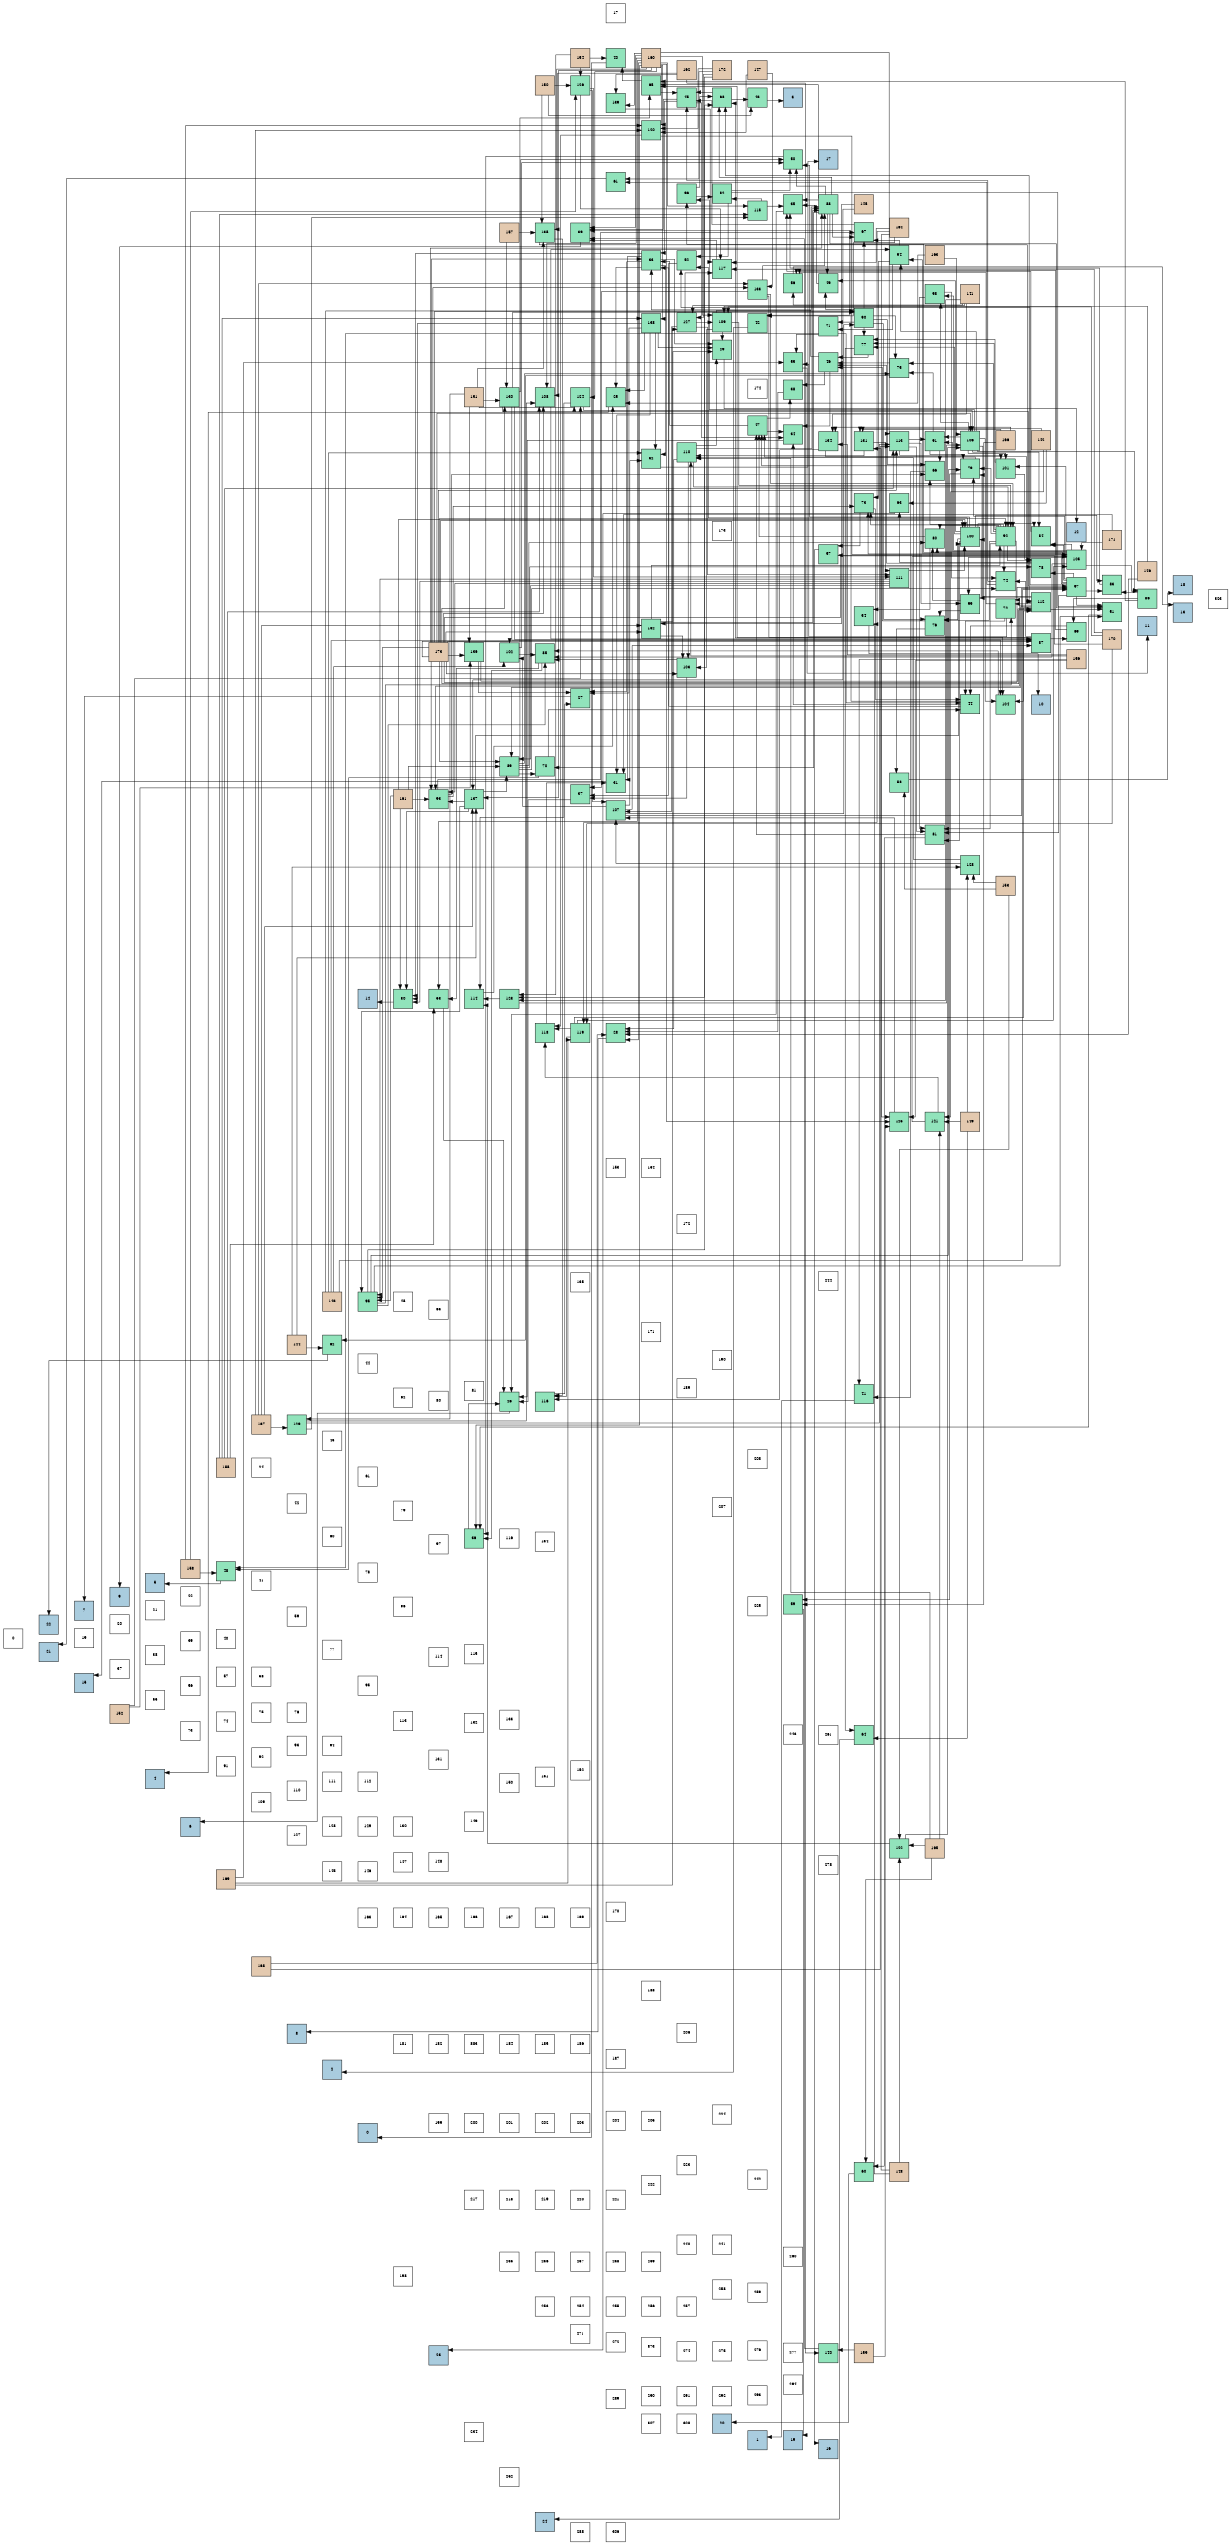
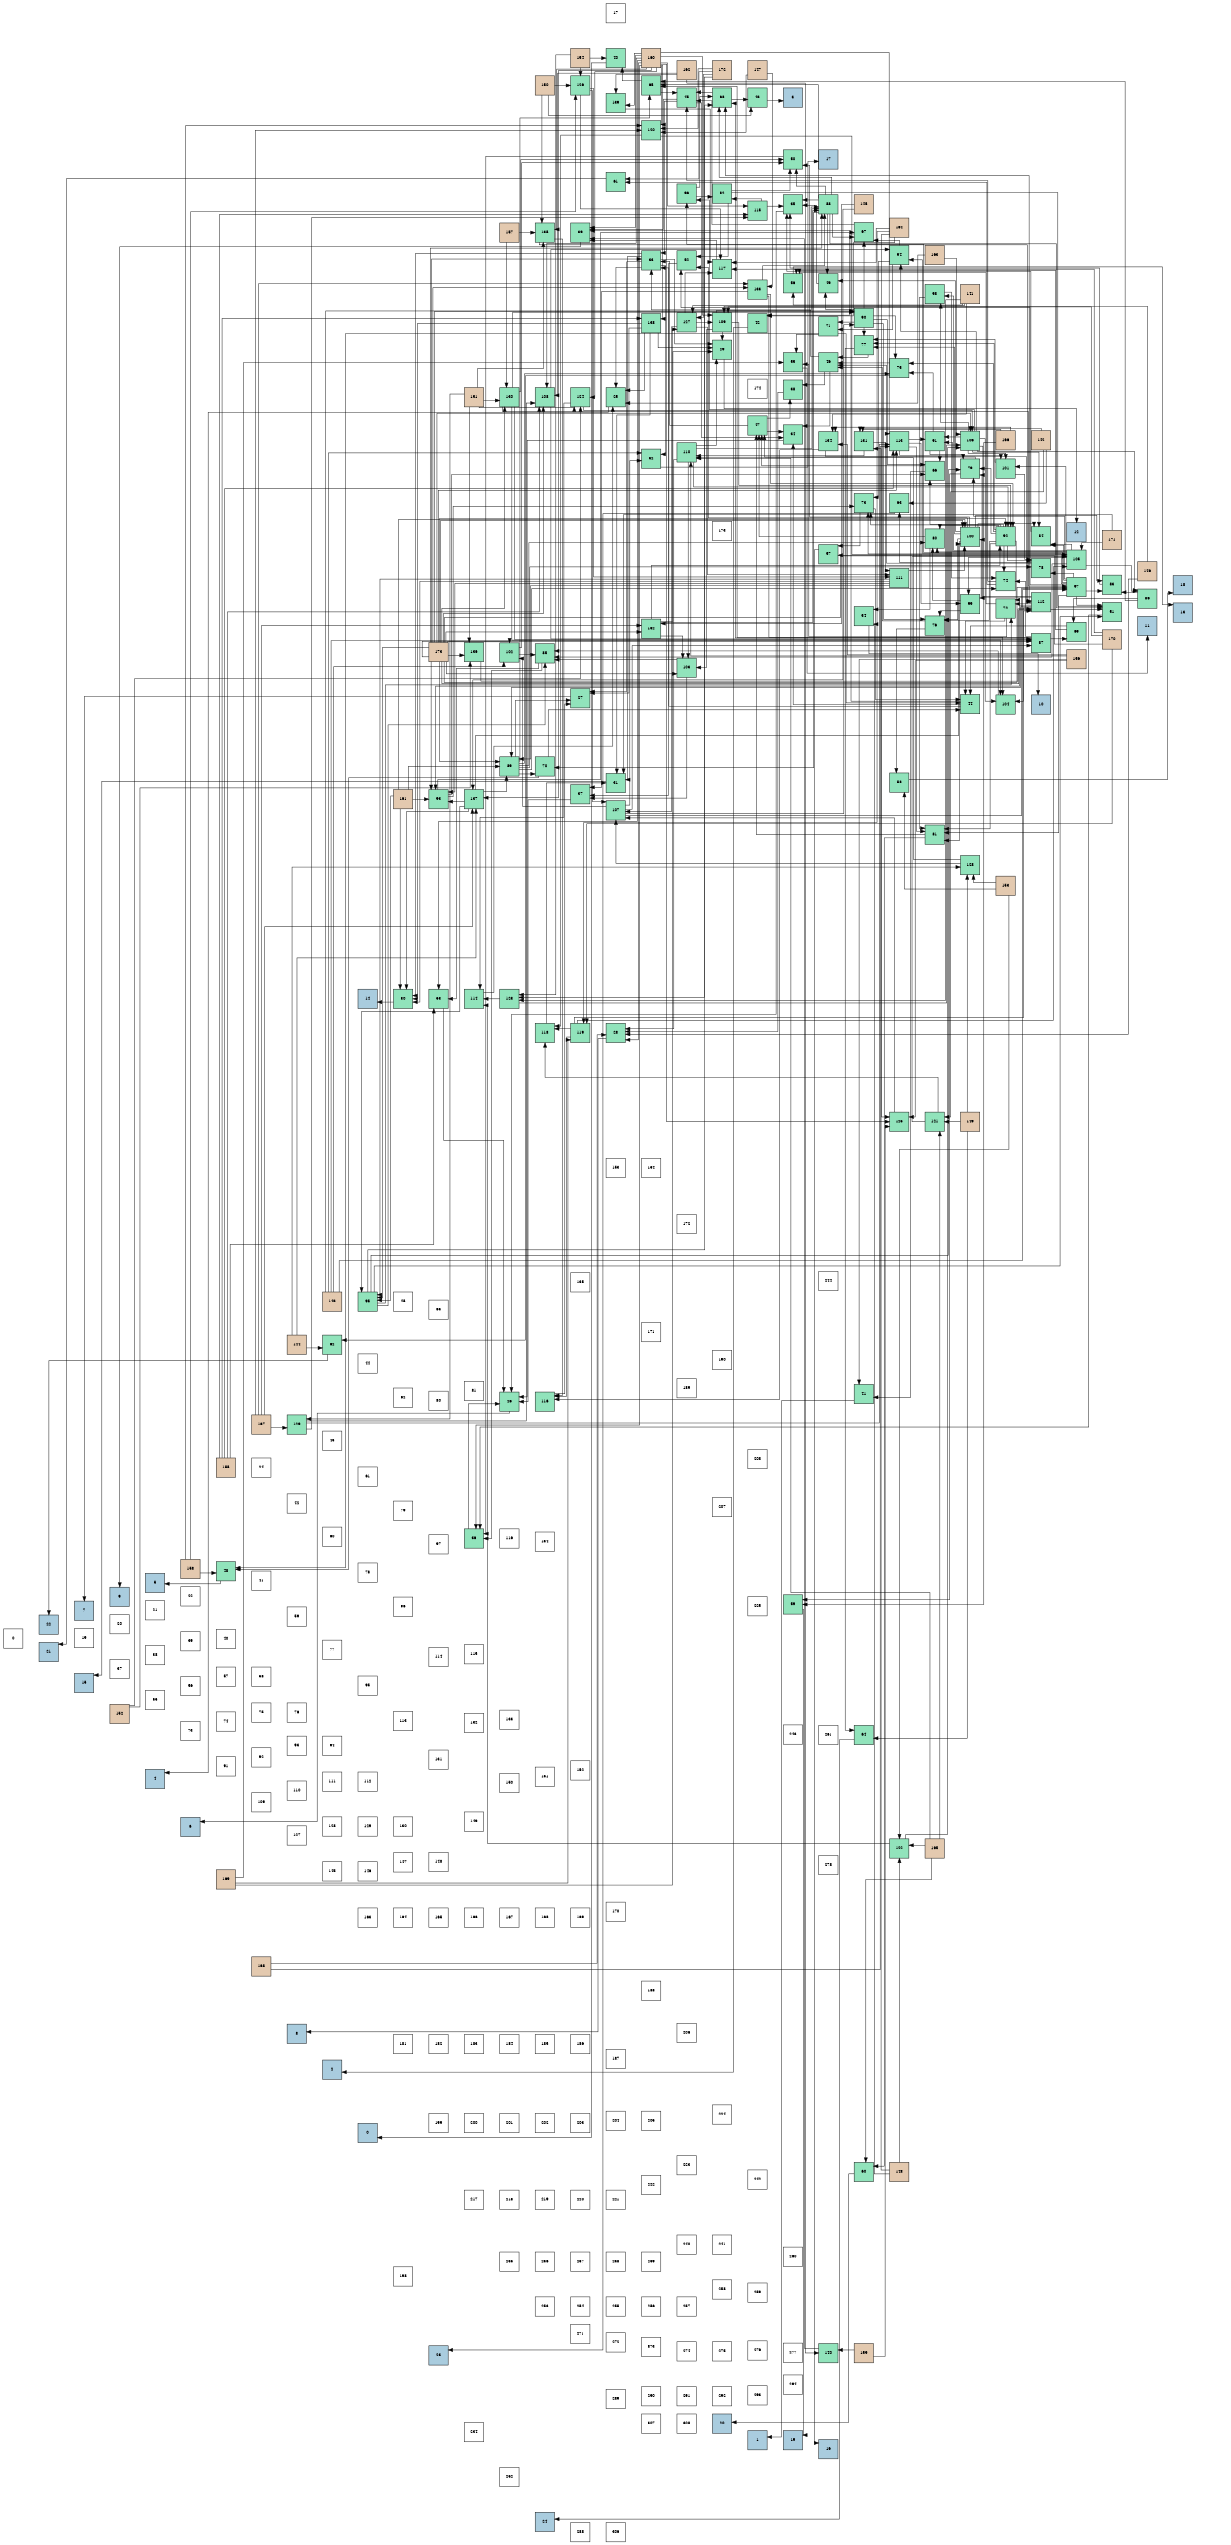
(655, 389) -> none
(1218, 599) -> none
(504, 692) -> (515, 703)
(474, 2044) -> (474, 2044)
